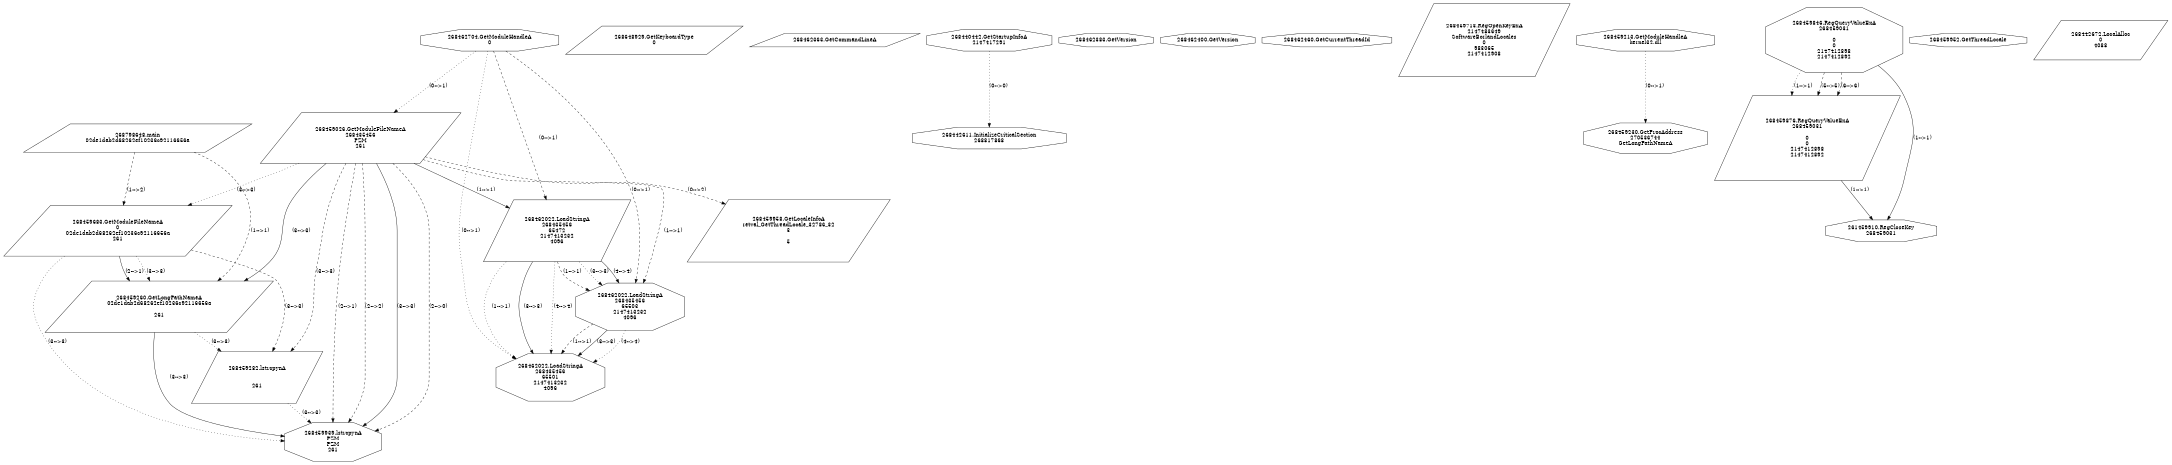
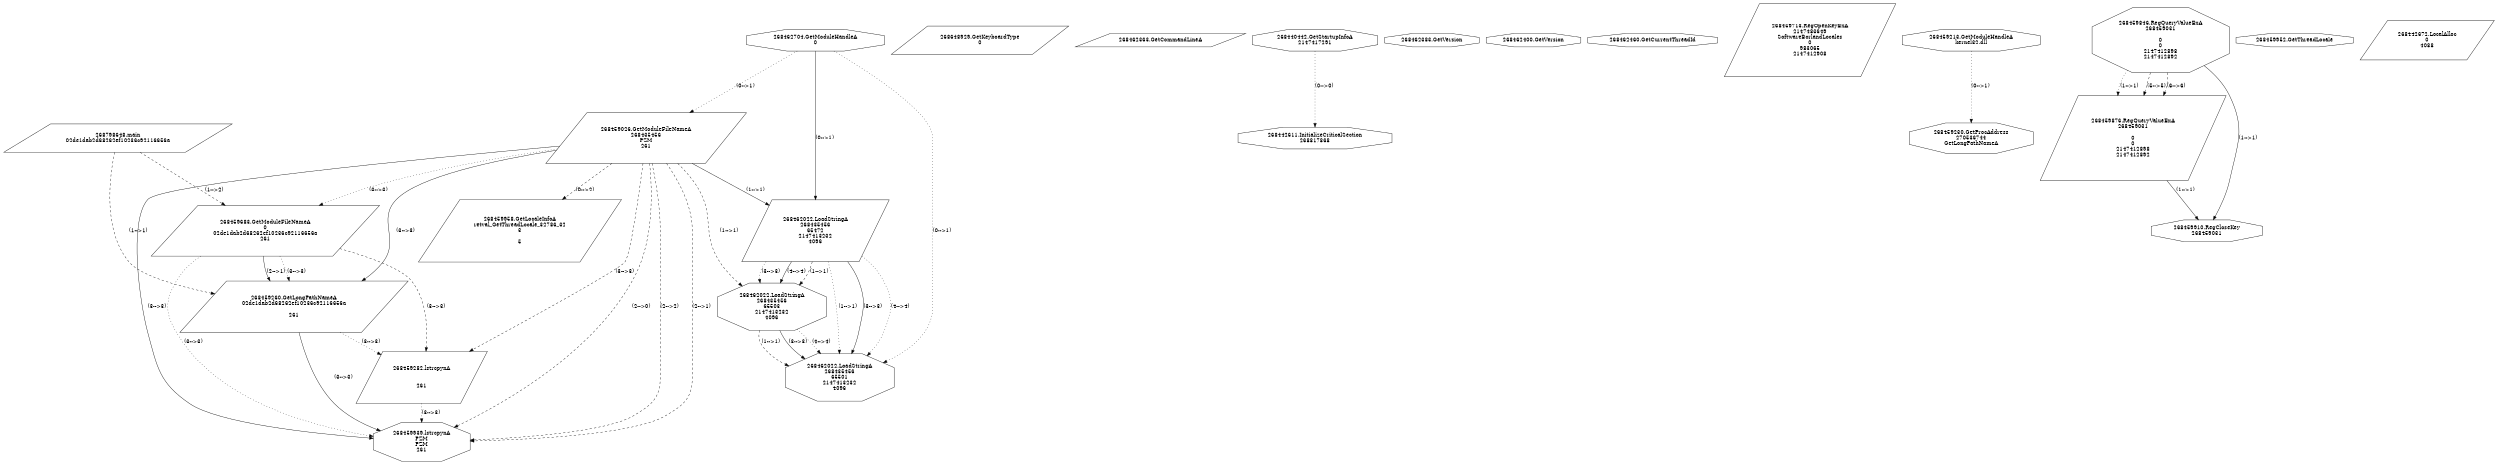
(519, 124) -> (816, 124)
(607, 147) -> none
(1881, 231) -> (2207, 231)
